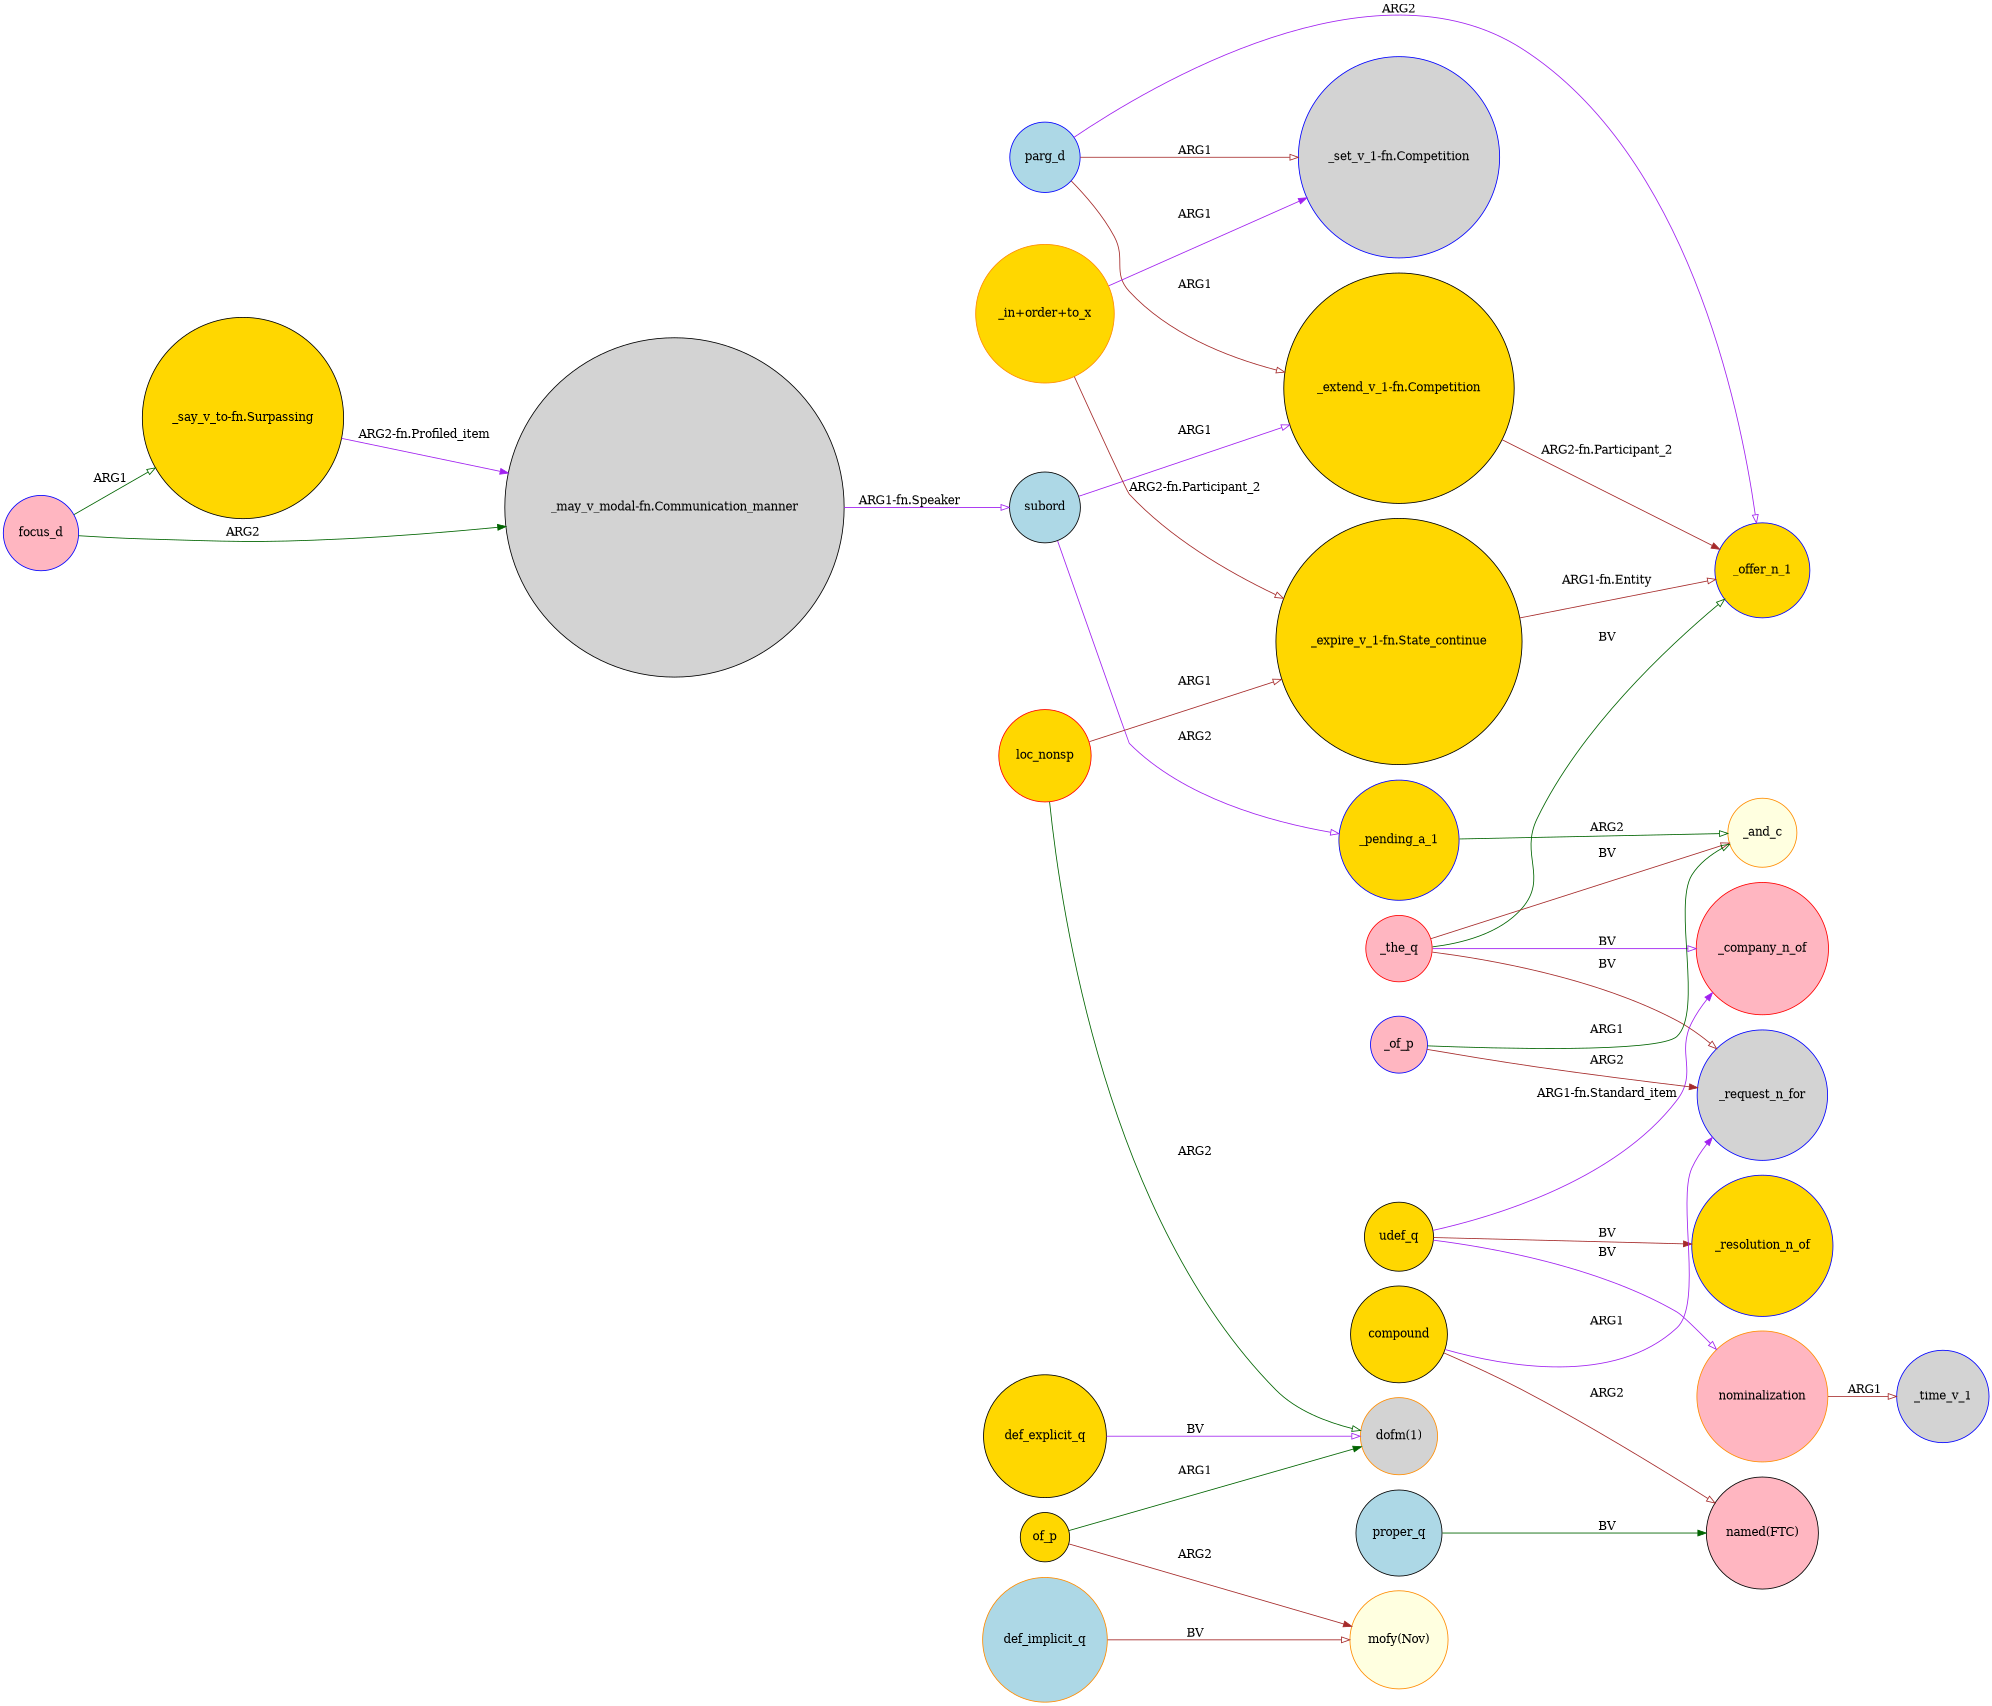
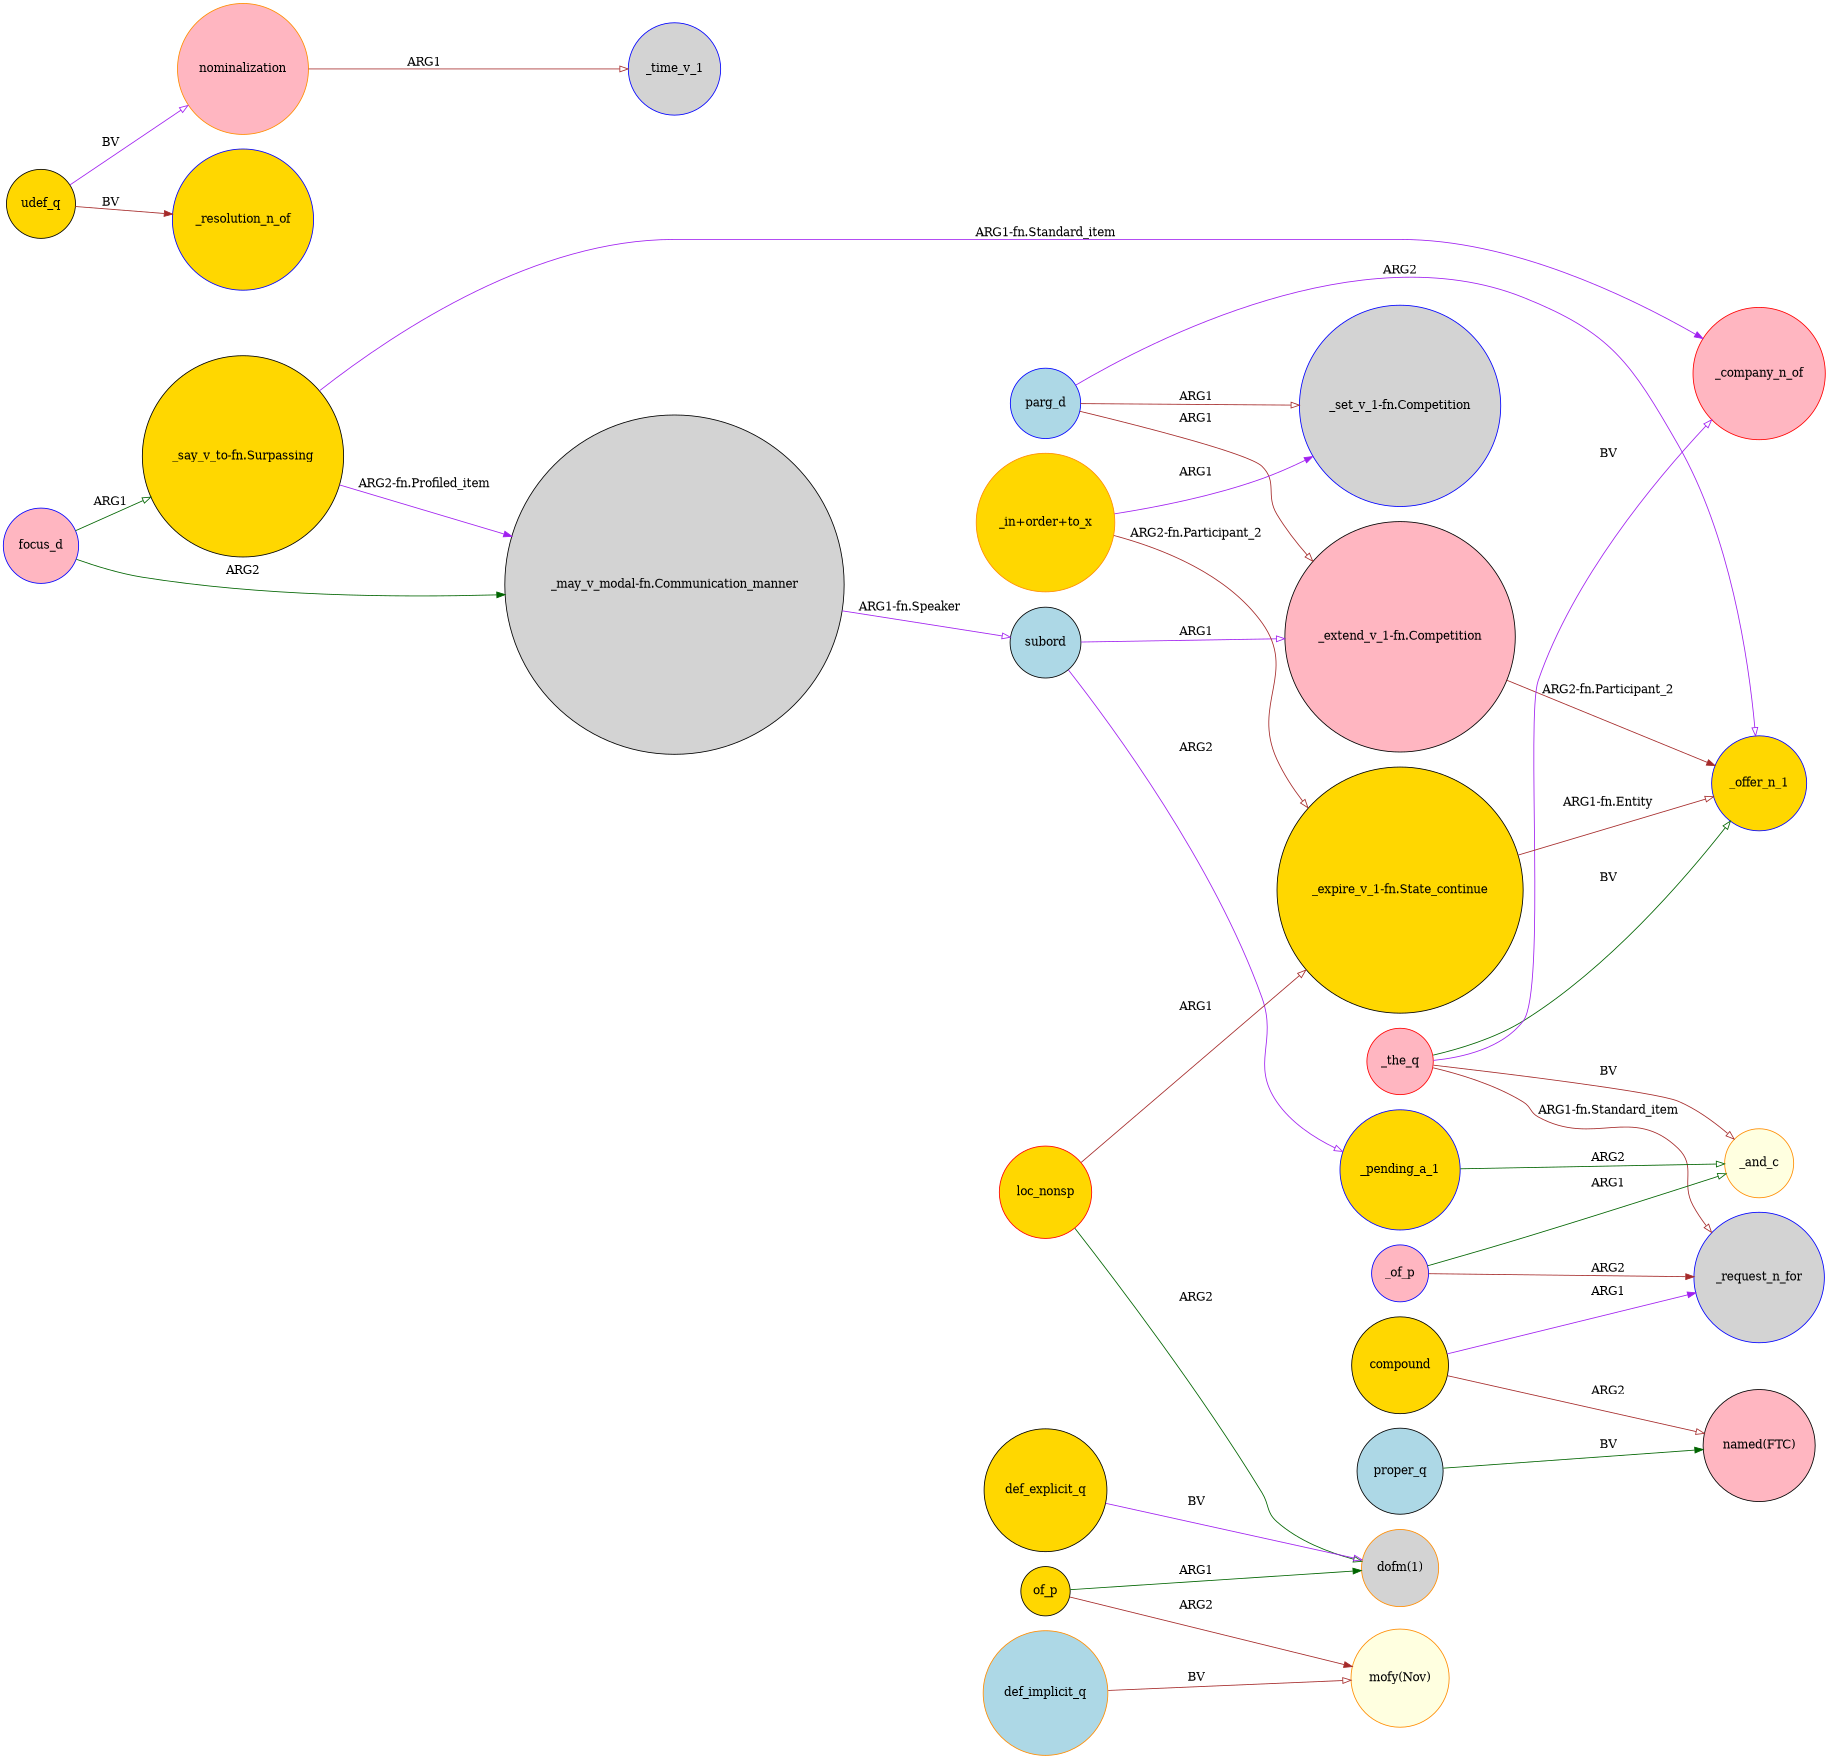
(1399, 388) -> (1400, 637)
(1607, 965) -> (1608, 1111)
(1613, 1158) -> (998, 239)
